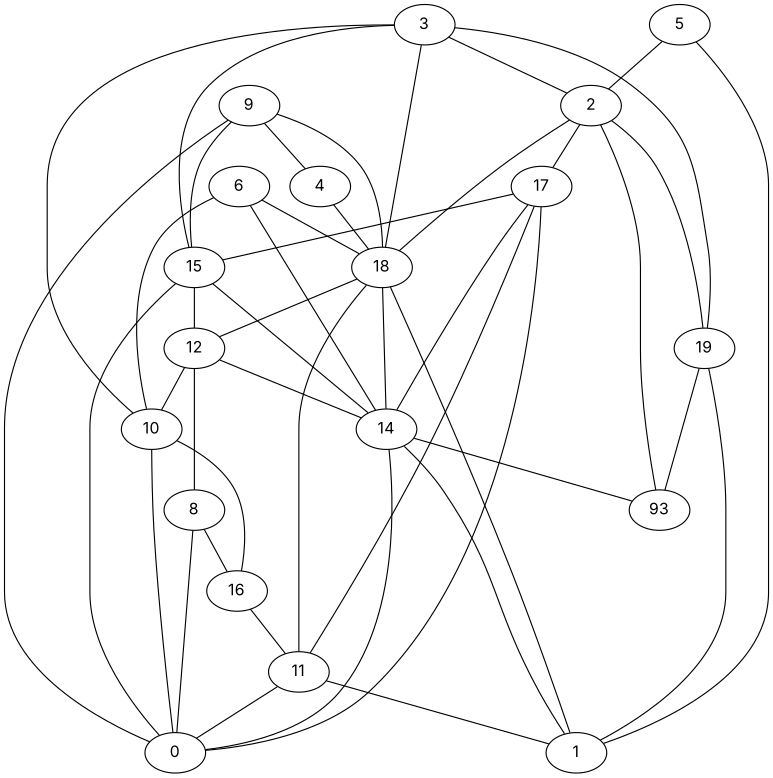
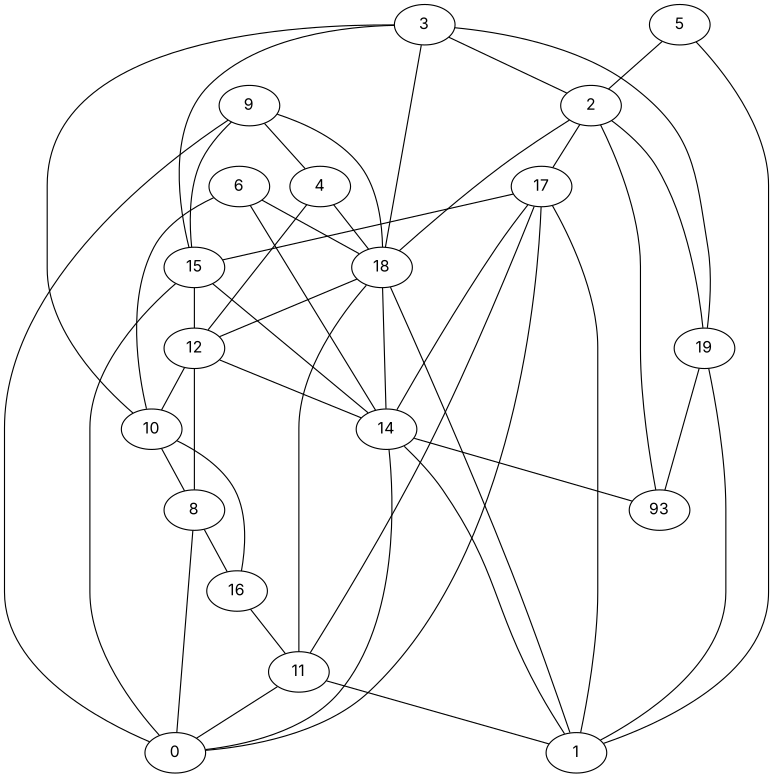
none -> (257, 267)
none -> (598, 465)
(158, 591) -> (173, 470)
